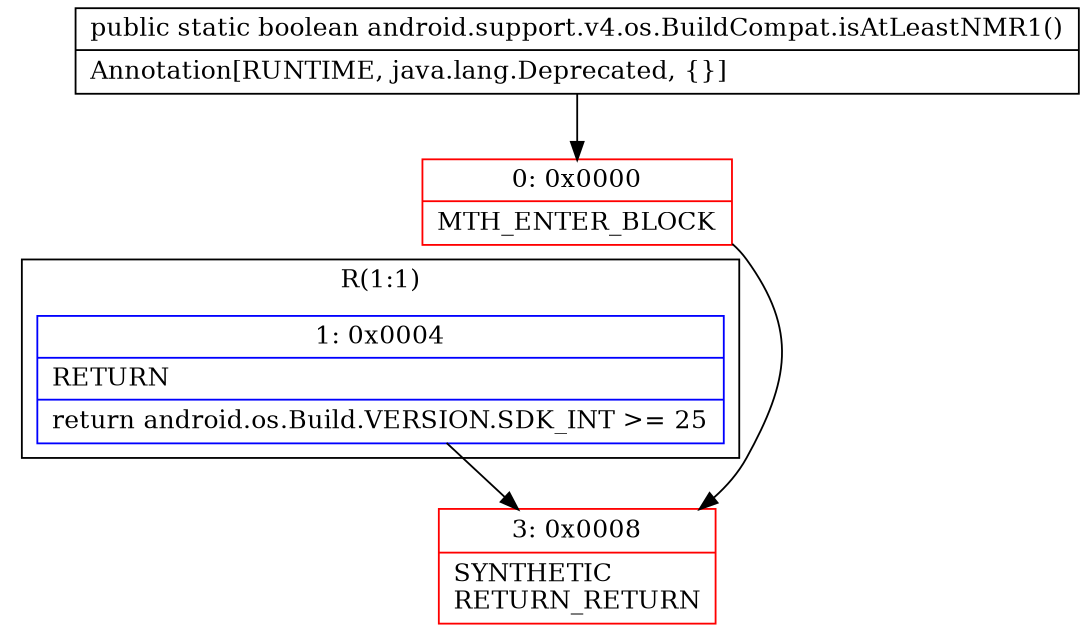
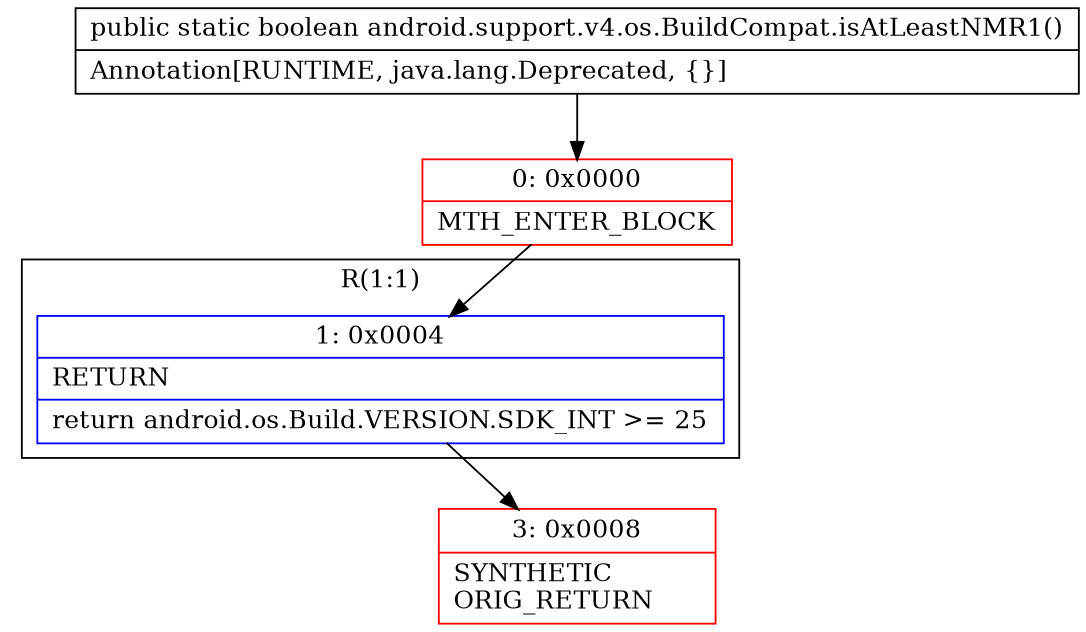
(780, 373) -> (498, 274)
(577, 601) -> (554, 601)
